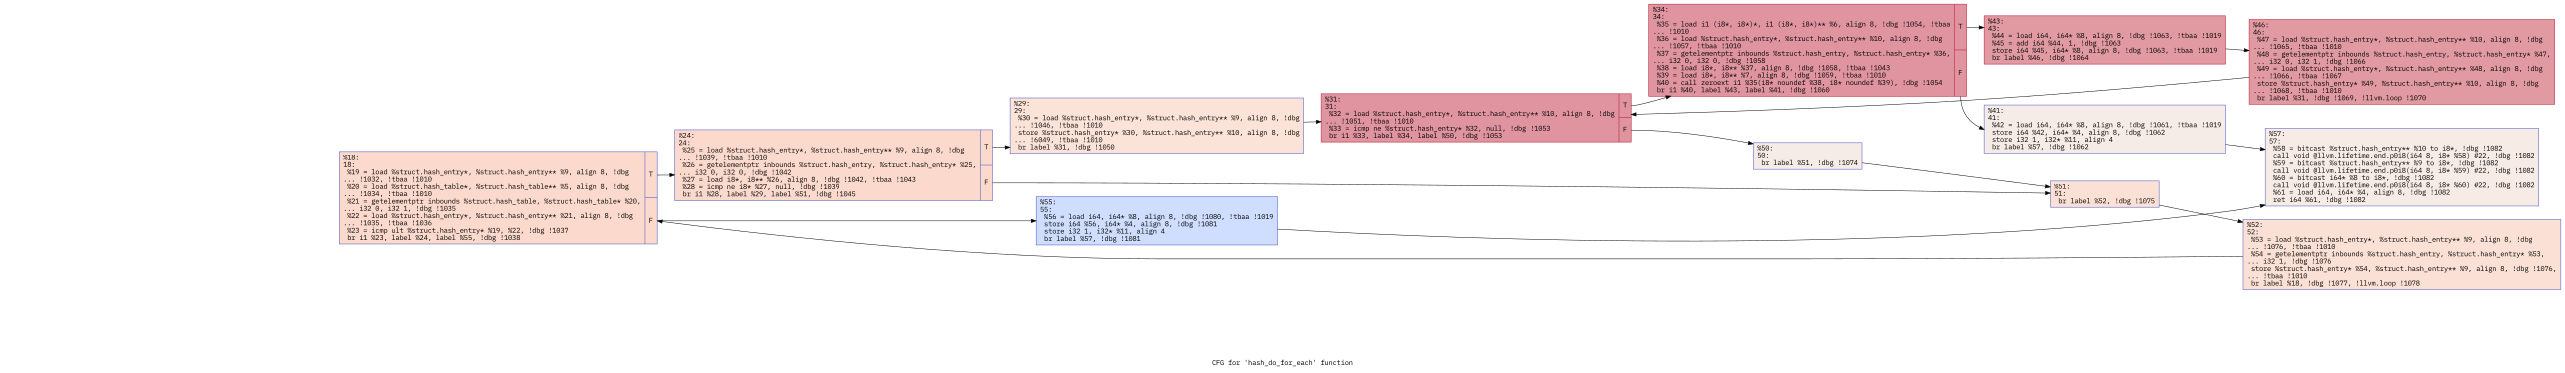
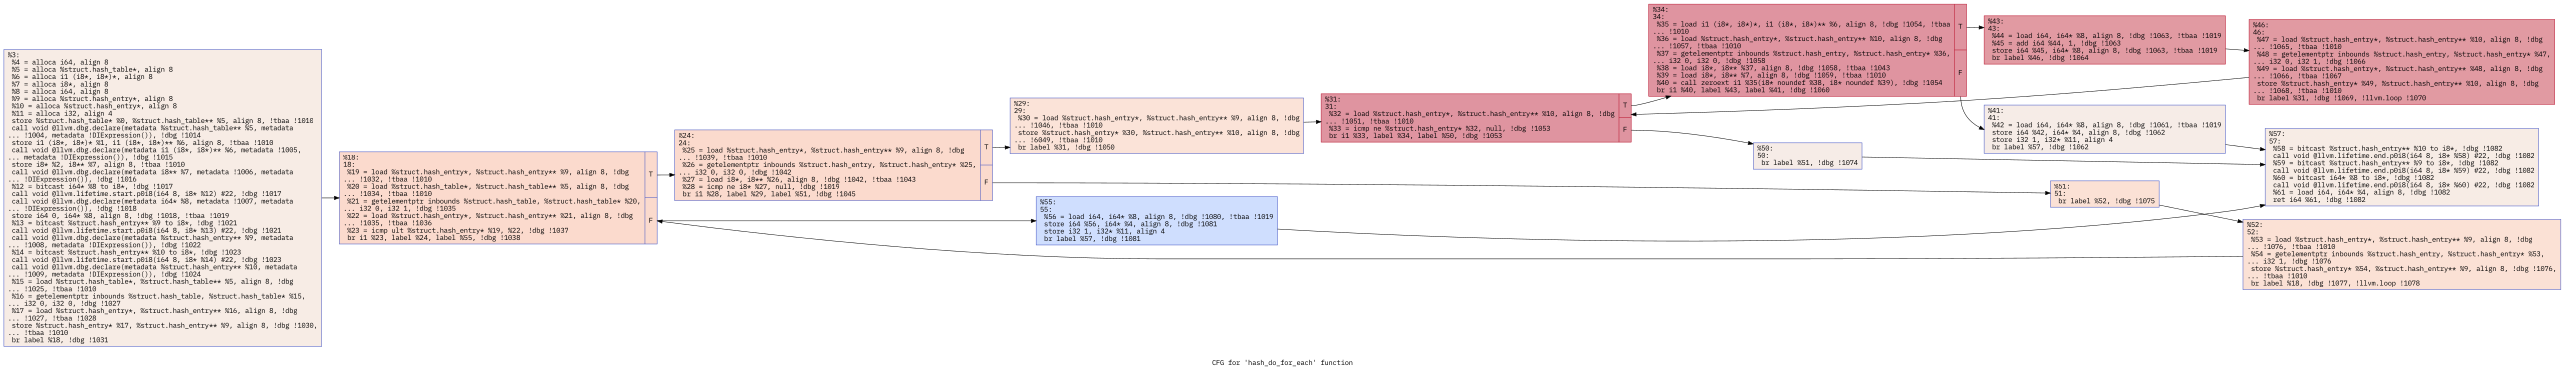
(1954, 174) -> (2061, 161)
(759, 187) -> (759, 187)
none -> (163, 198)
